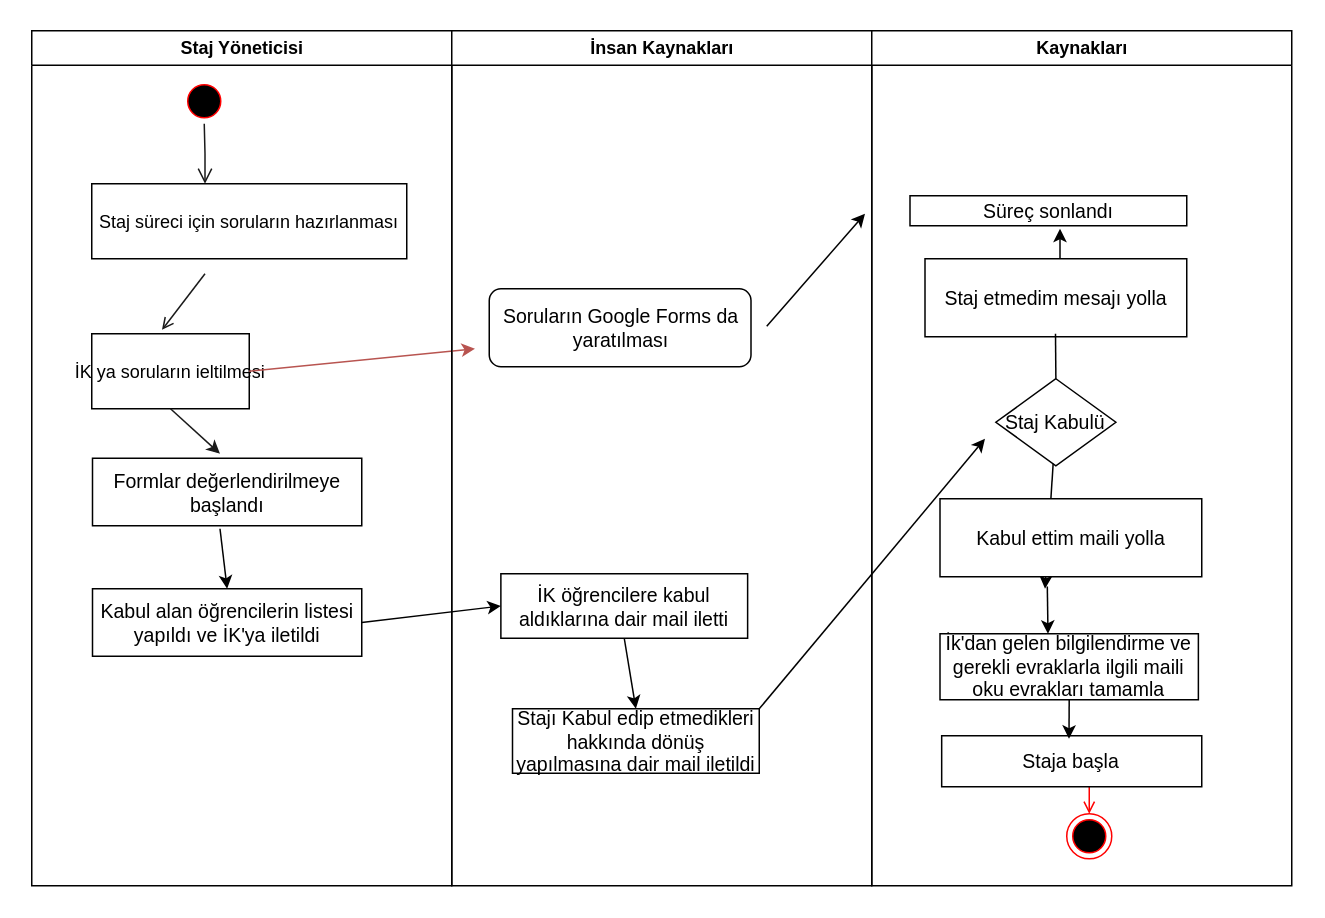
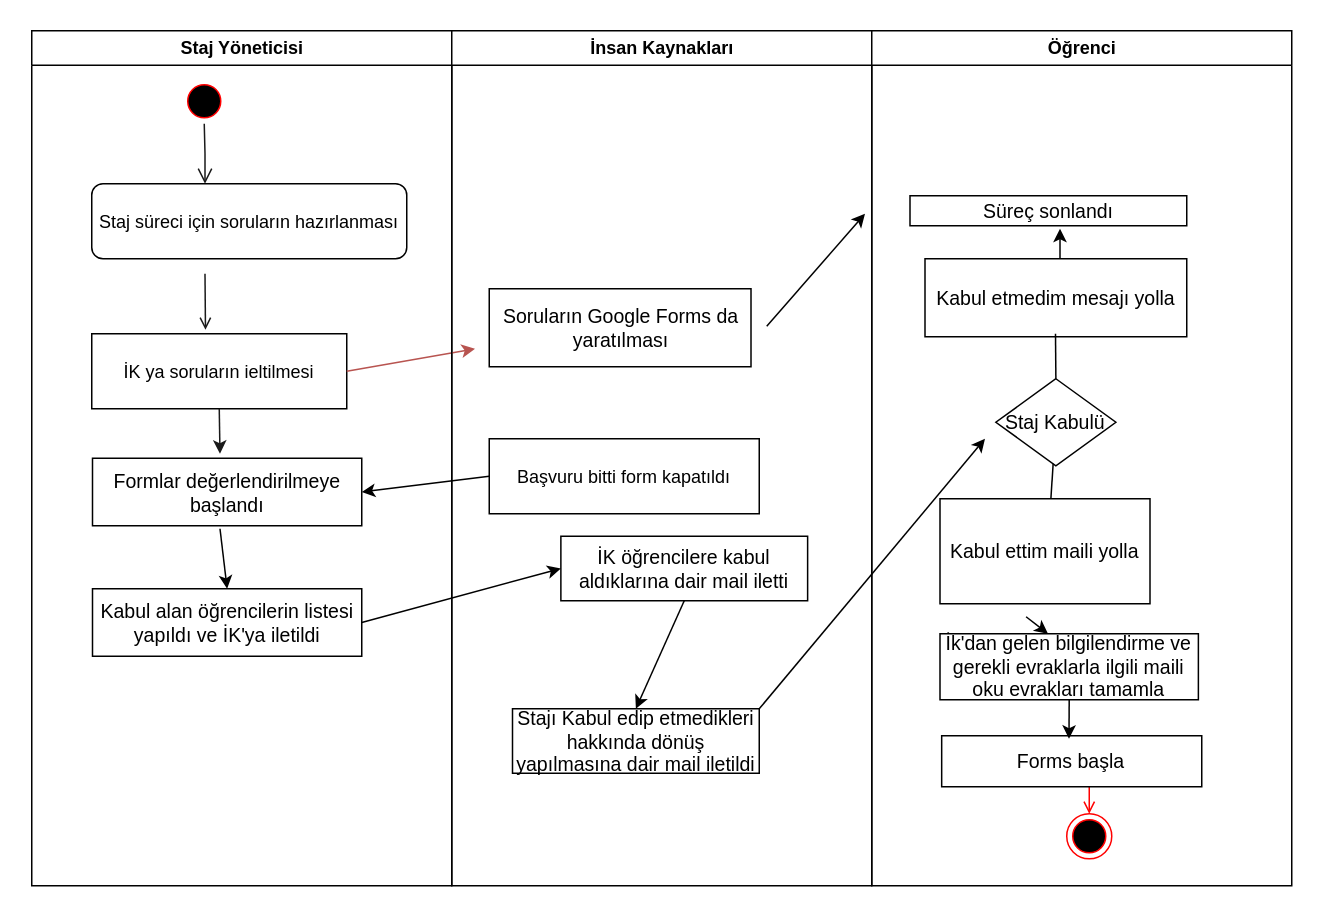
(1082, 49) -> (1082, 49)
(249, 221) -> (249, 221)
(1056, 298) -> (1056, 298)
(620, 328) -> (620, 328)
(170, 371) -> (219, 371)
none -> (624, 476)
none -> (430, 484)
(1071, 538) -> (1045, 551)
(624, 606) -> (684, 569)
(1071, 761) -> (1071, 761)
